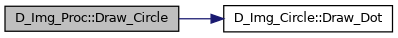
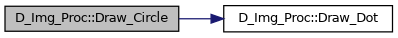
(308, 19) -> (308, 19)
